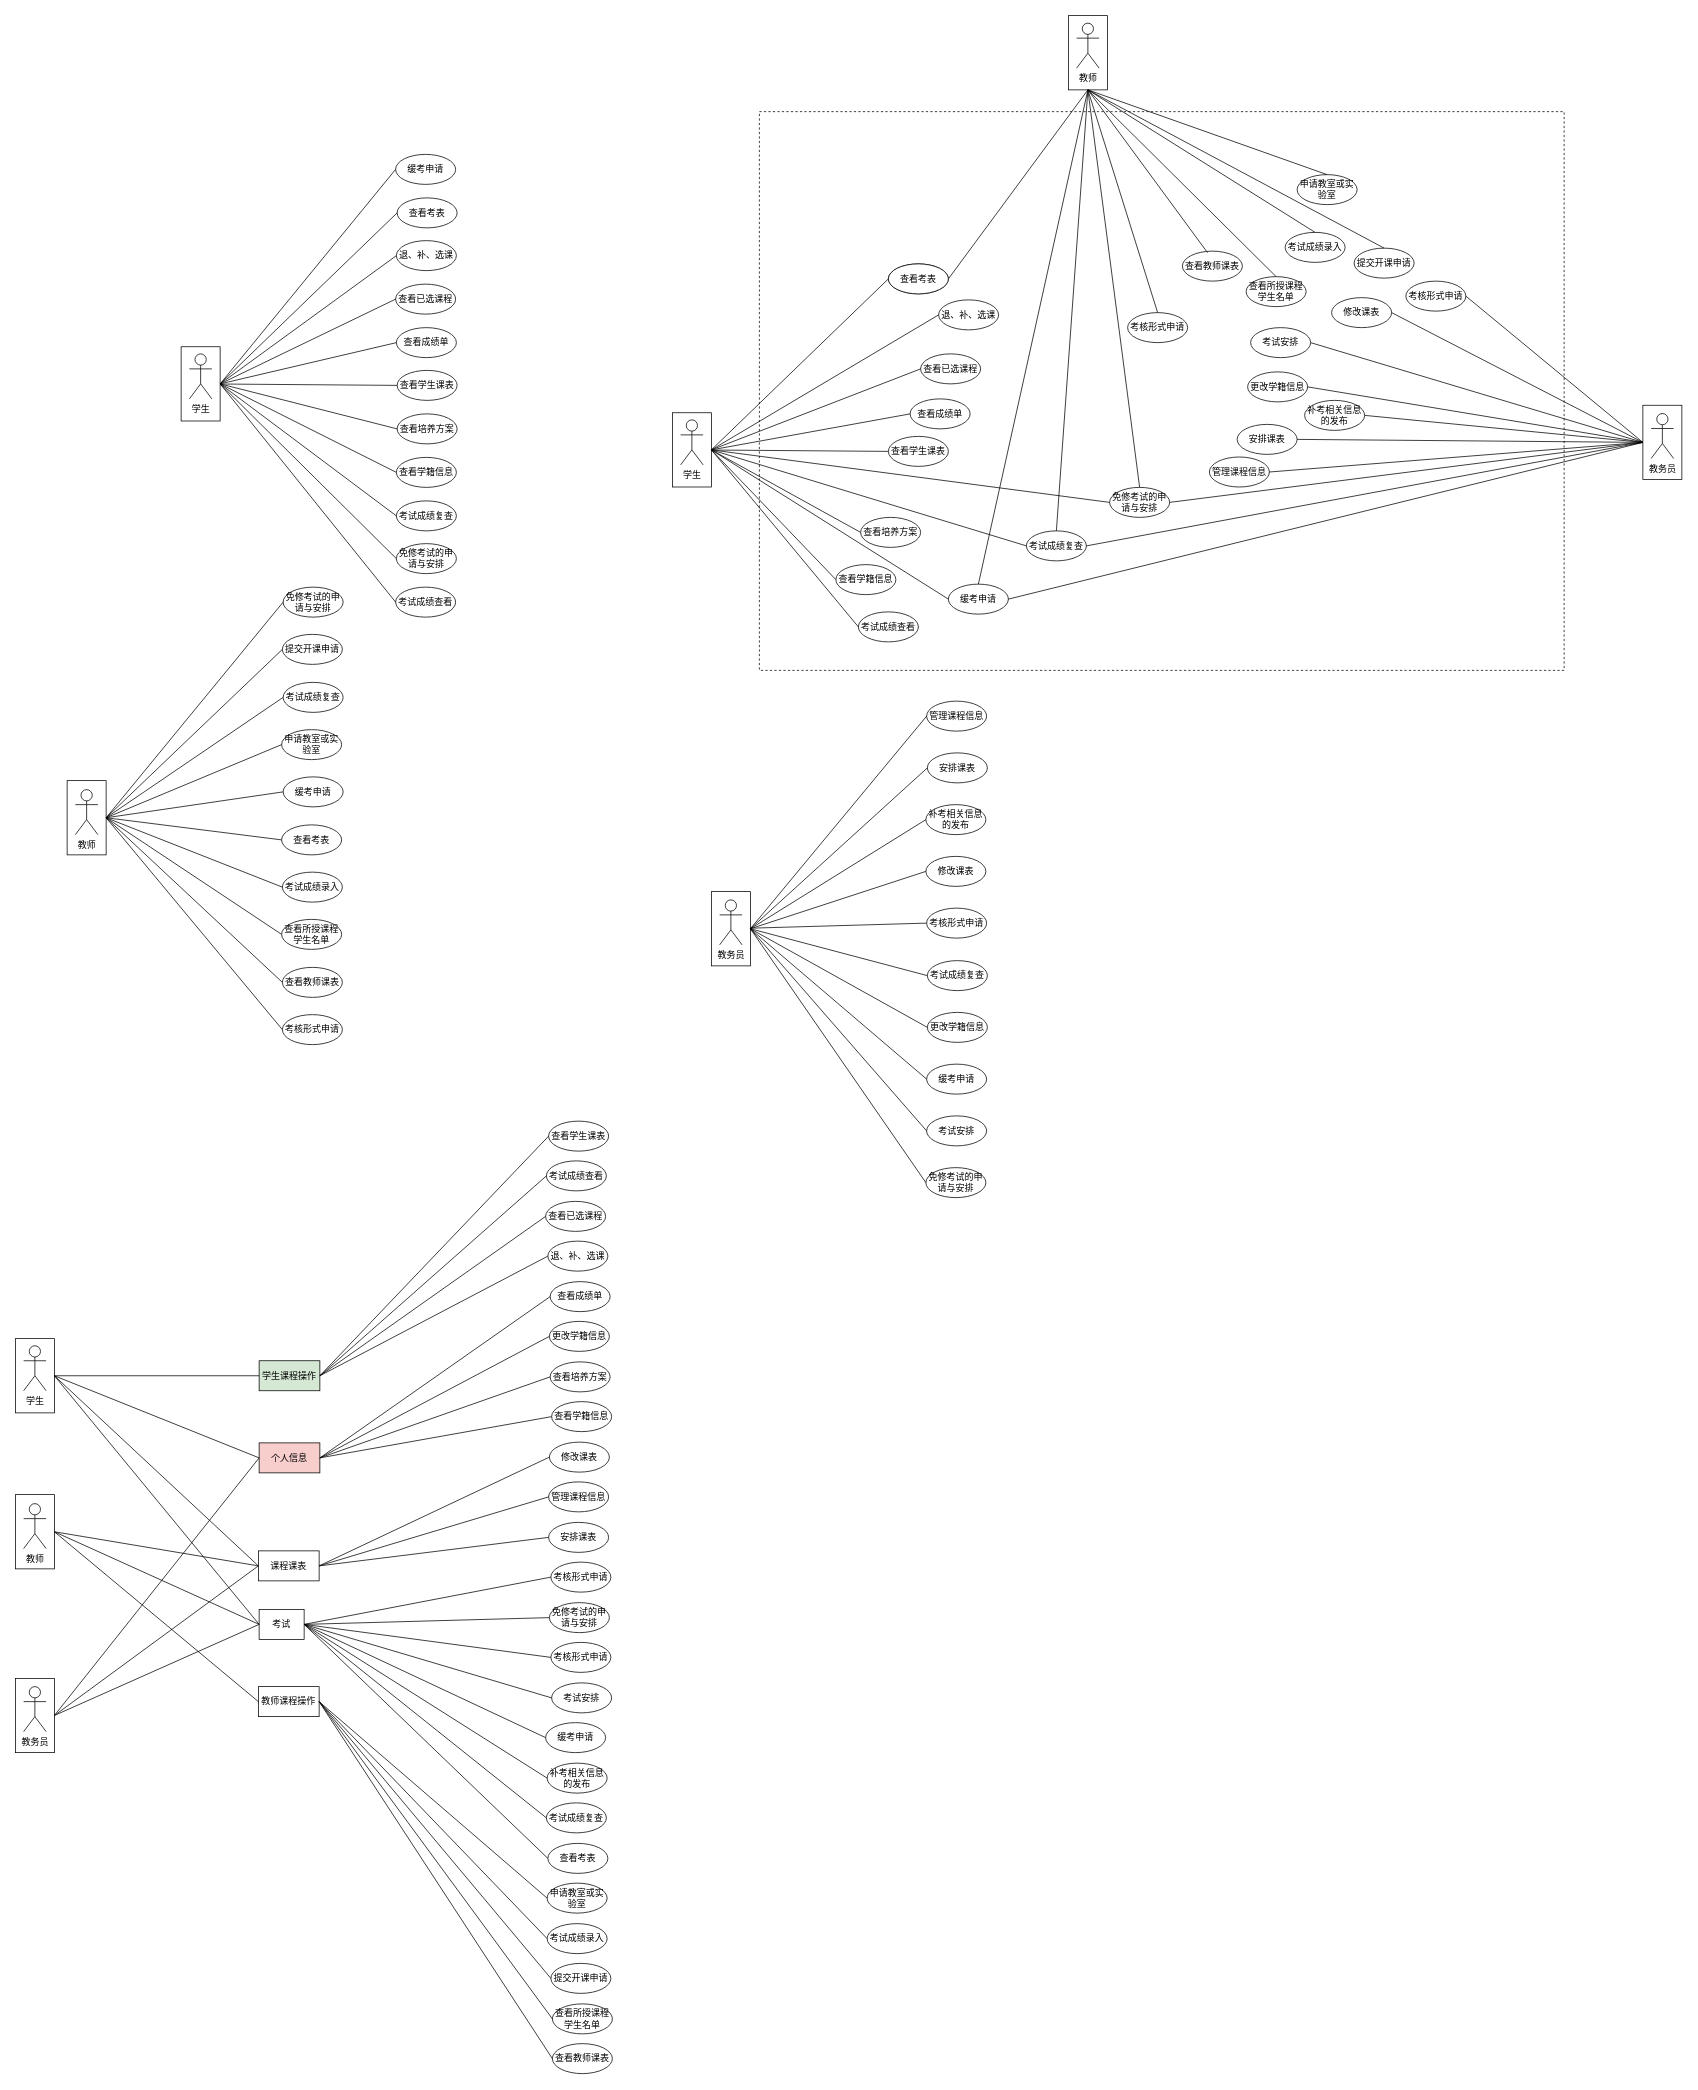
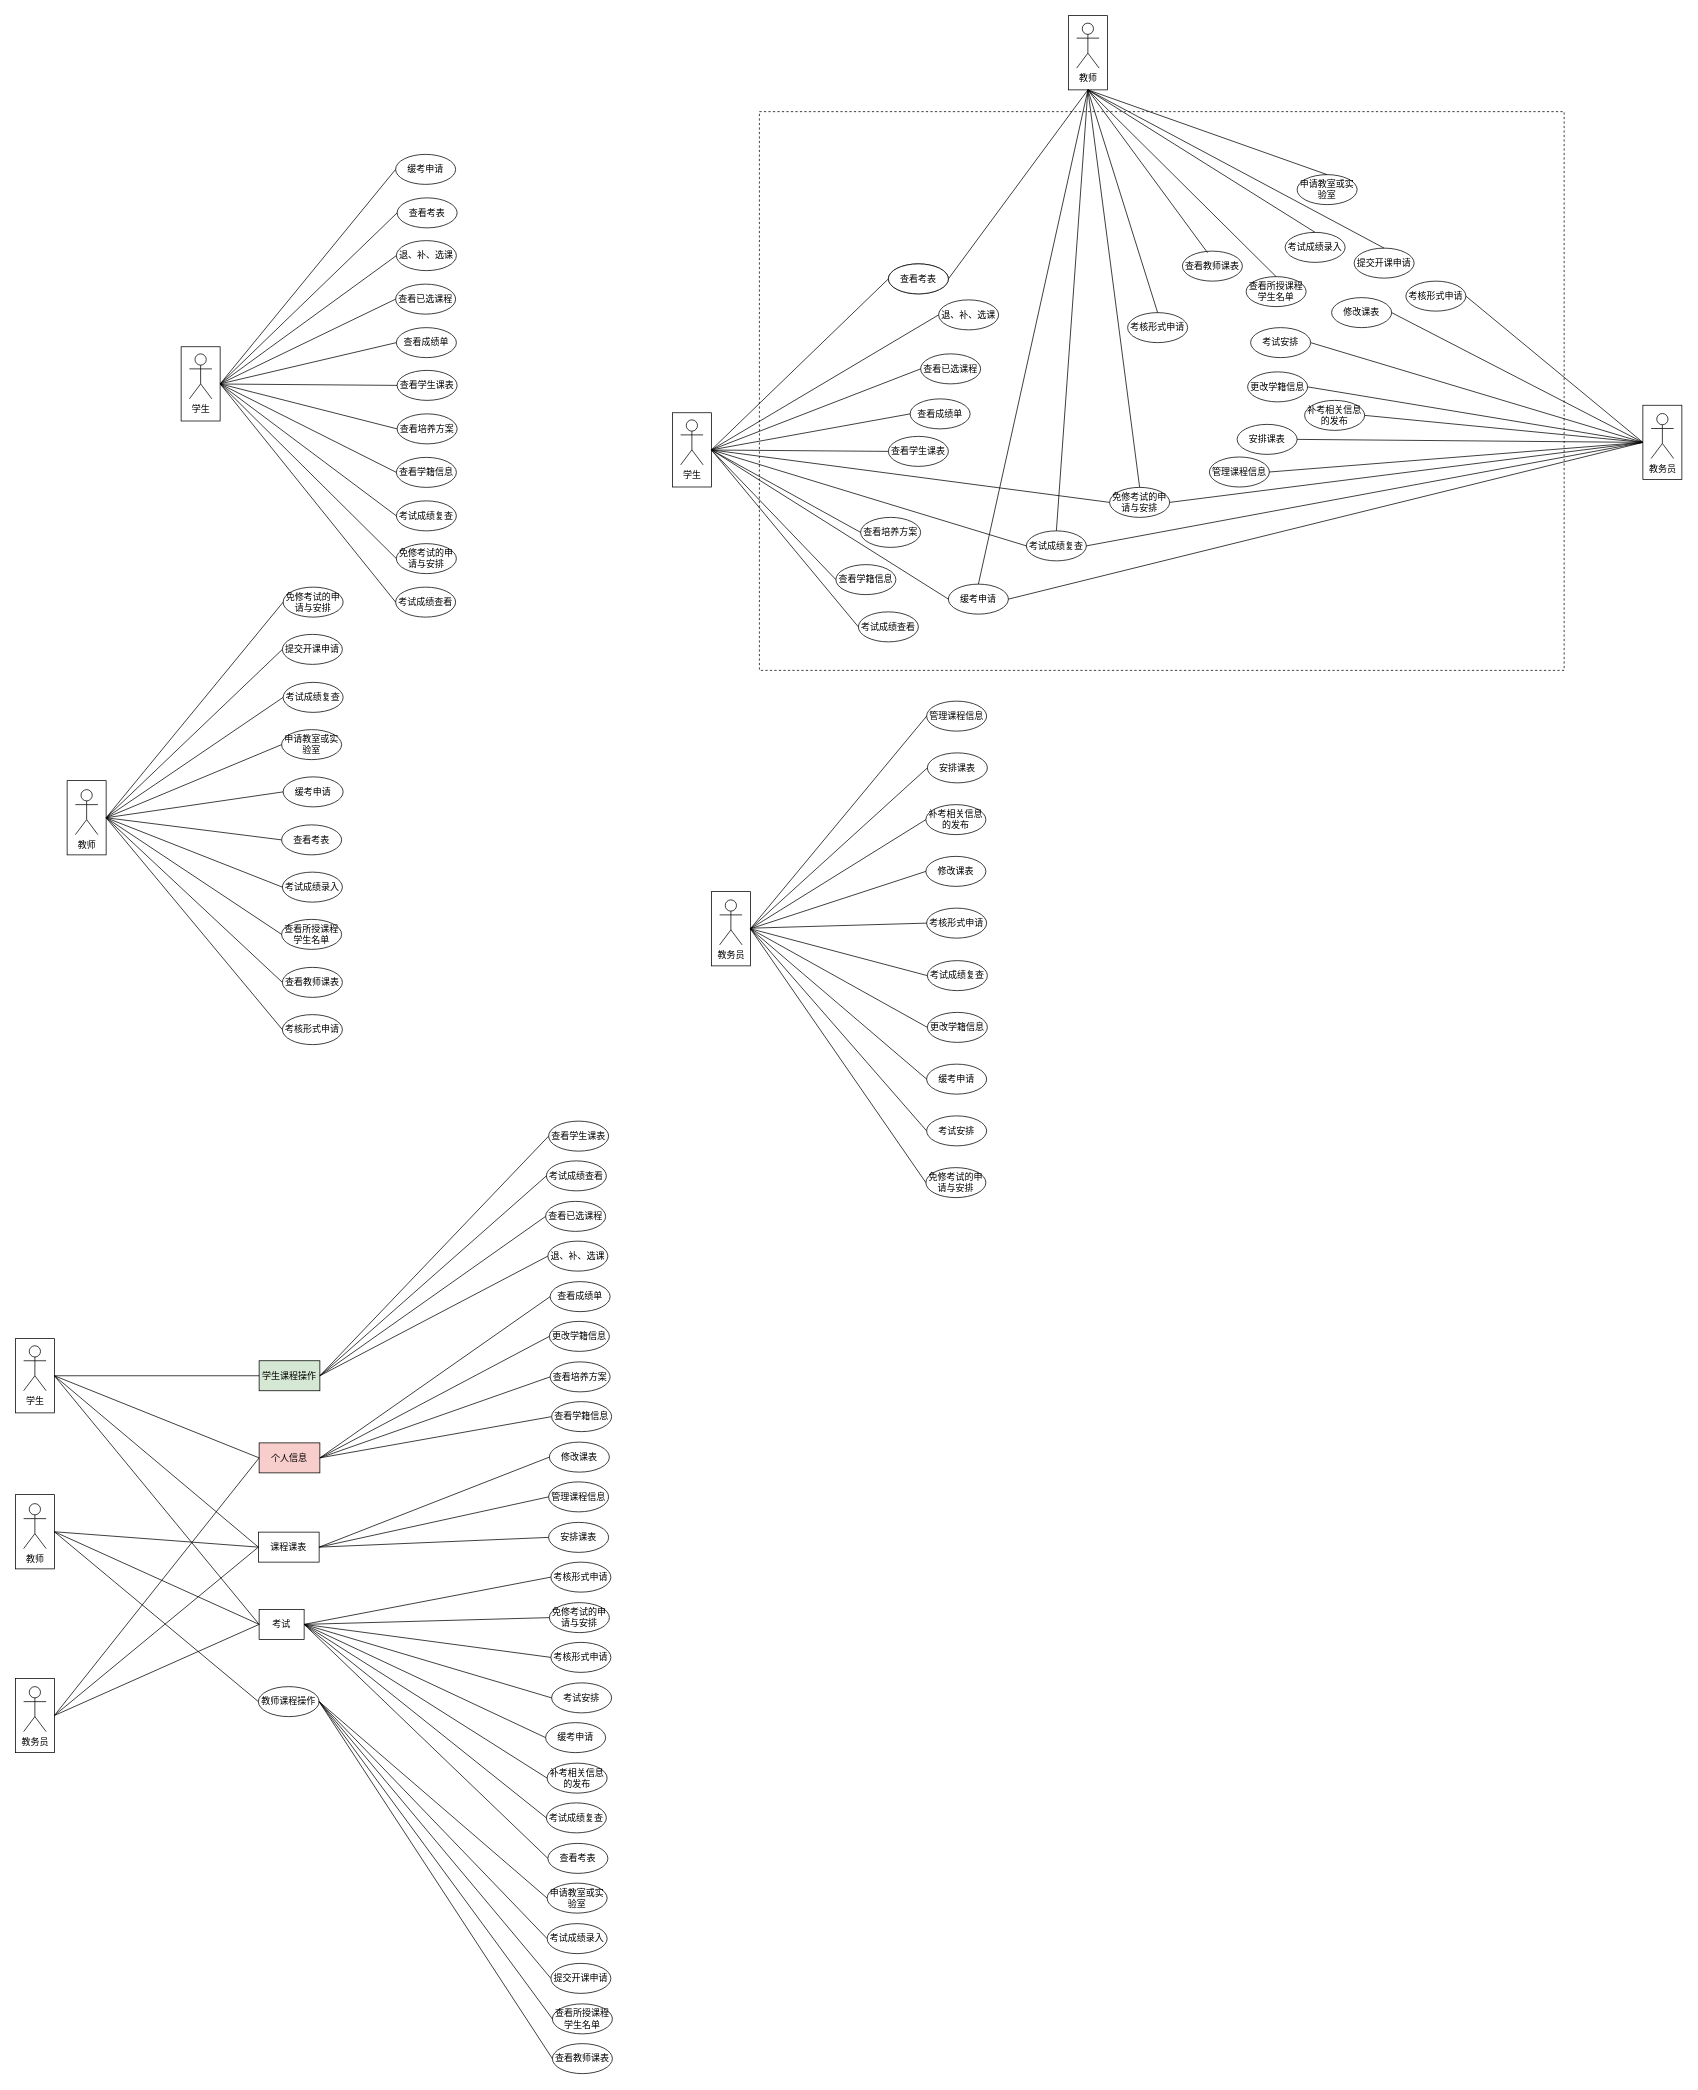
(289, 1566) -> (289, 1547)
(289, 1701) -> (289, 1701)
